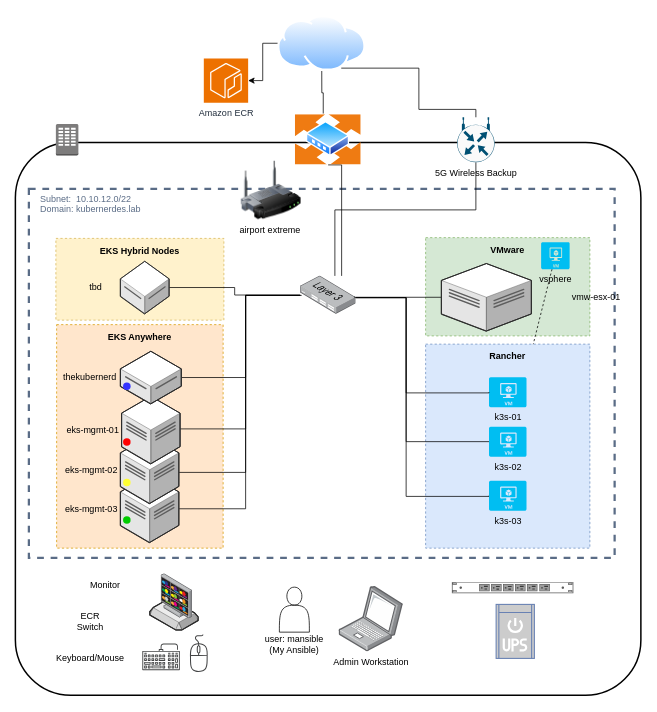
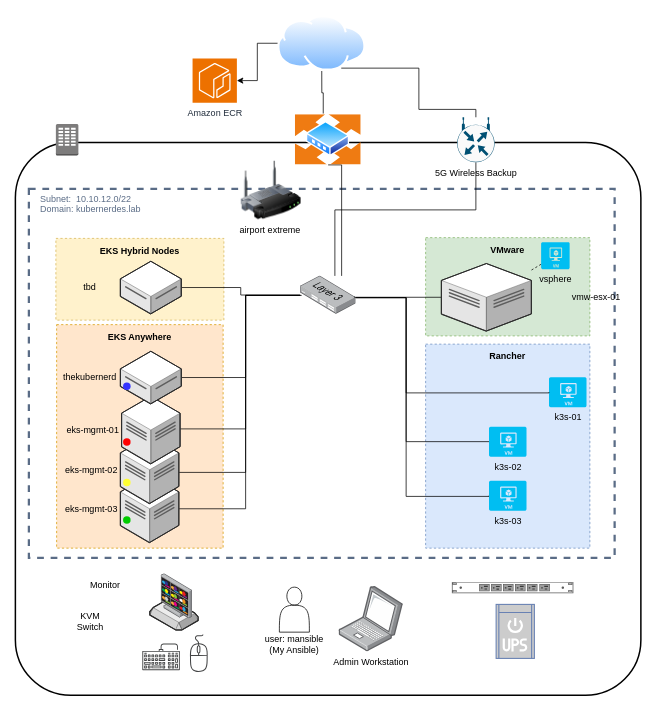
(226, 80) -> (215, 80)
(145, 287) -> (151, 287)
(543, 306) -> (537, 267)
(508, 392) -> (568, 392)
(90, 621) -> (90, 621)
(90, 664) -> none
